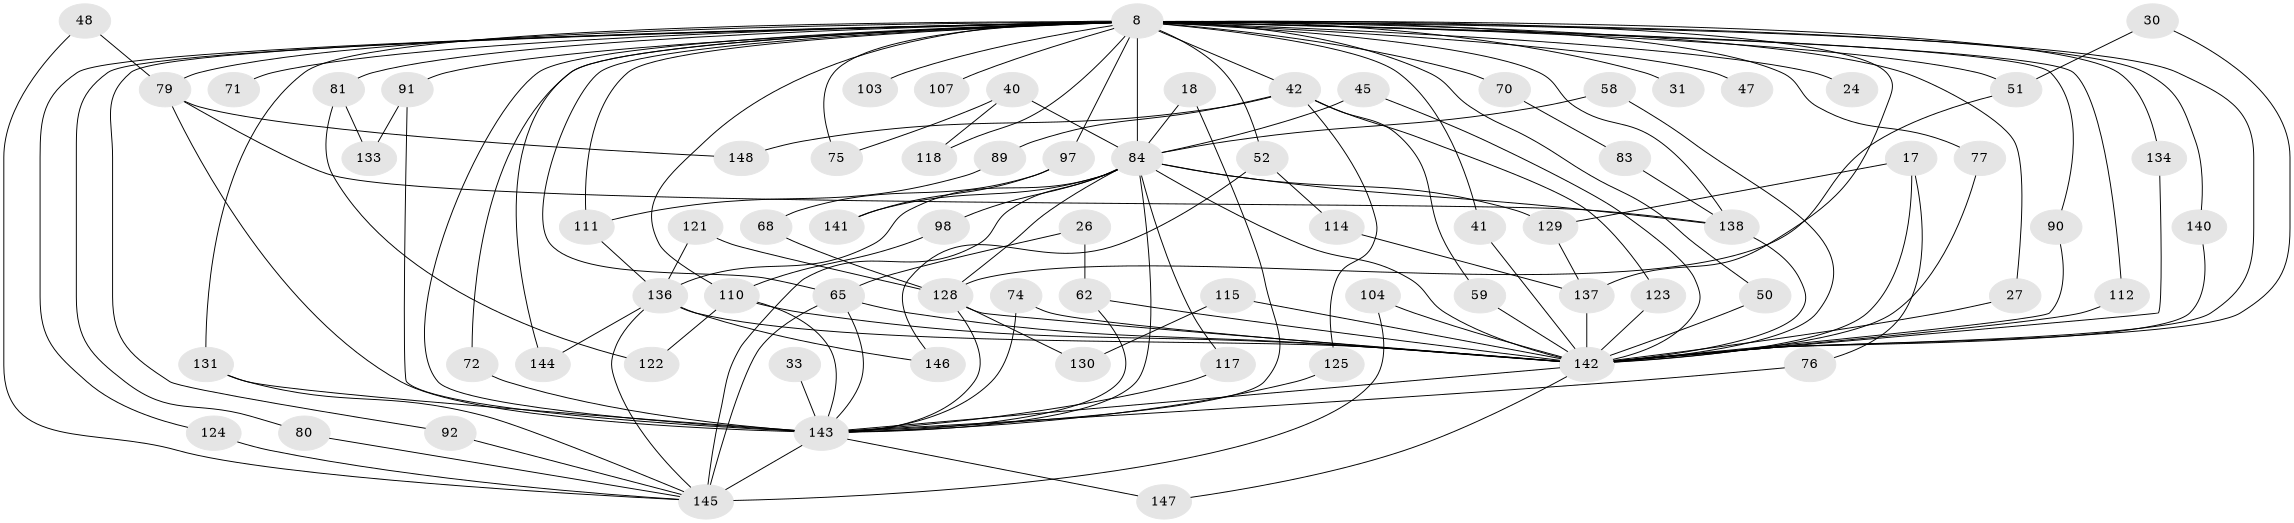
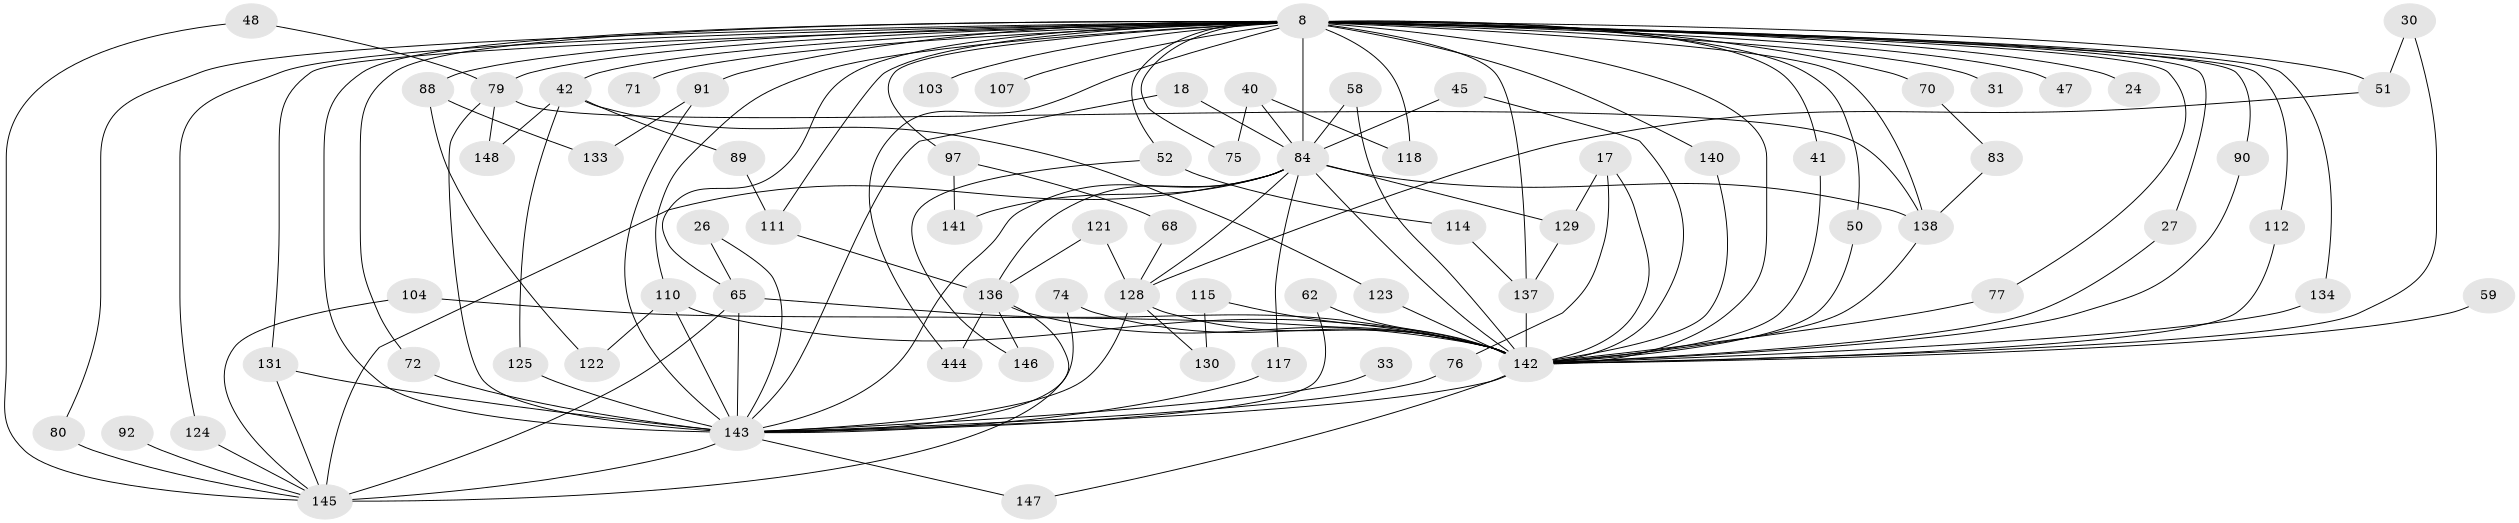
(127, 77) -> none
(339, 90) -> (428, 90)
(1421, 164) -> none
(944, 227) -> none
(1085, 262) -> (781, 307)
(543, 364) -> (955, 364)
